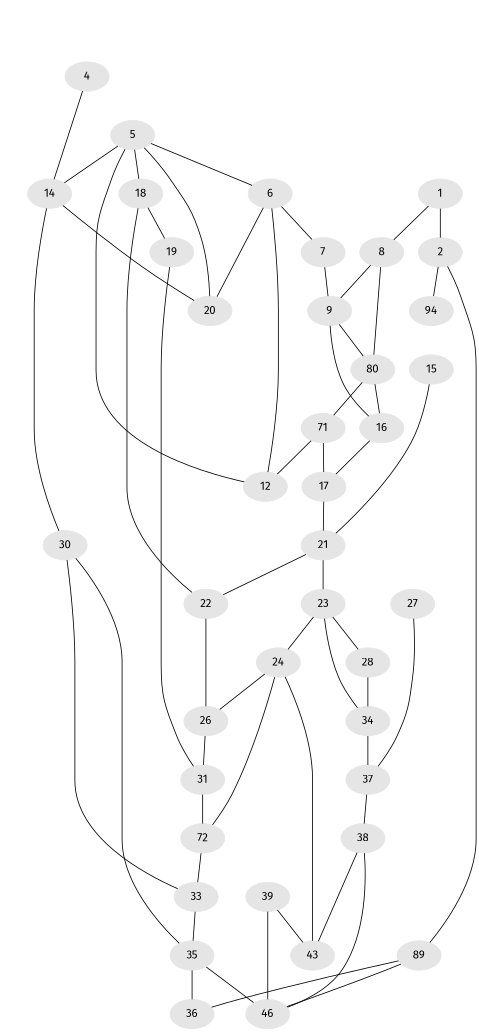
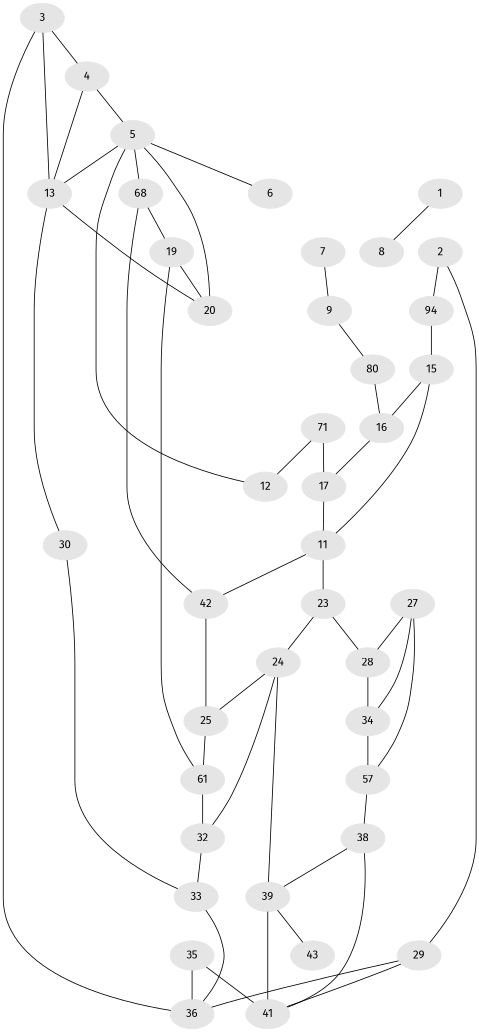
none -> (42, 18)
none -> (110, 106)
(50, 194) -> (50, 194)
(141, 194) -> (141, 194)
(297, 223) -> none
(440, 223) -> none
(240, 252) -> (191, 282)
(356, 282) -> none
(377, 311) -> none
(278, 340) -> none
none -> (431, 340)
(340, 375) -> (407, 399)
(347, 400) -> none
(323, 545) -> (323, 545)
(206, 604) -> (206, 604)
none -> (390, 633)
(334, 666) -> (401, 666)
(206, 721) -> (206, 721)
(122, 754) -> none
(203, 780) -> (203, 780)
(368, 780) -> (368, 780)
(313, 807) -> (273, 780)
(203, 838) -> (203, 838)
(338, 897) -> (315, 868)
(194, 926) -> (224, 956)
(419, 956) -> (419, 956)
(268, 1014) -> (268, 1014)
